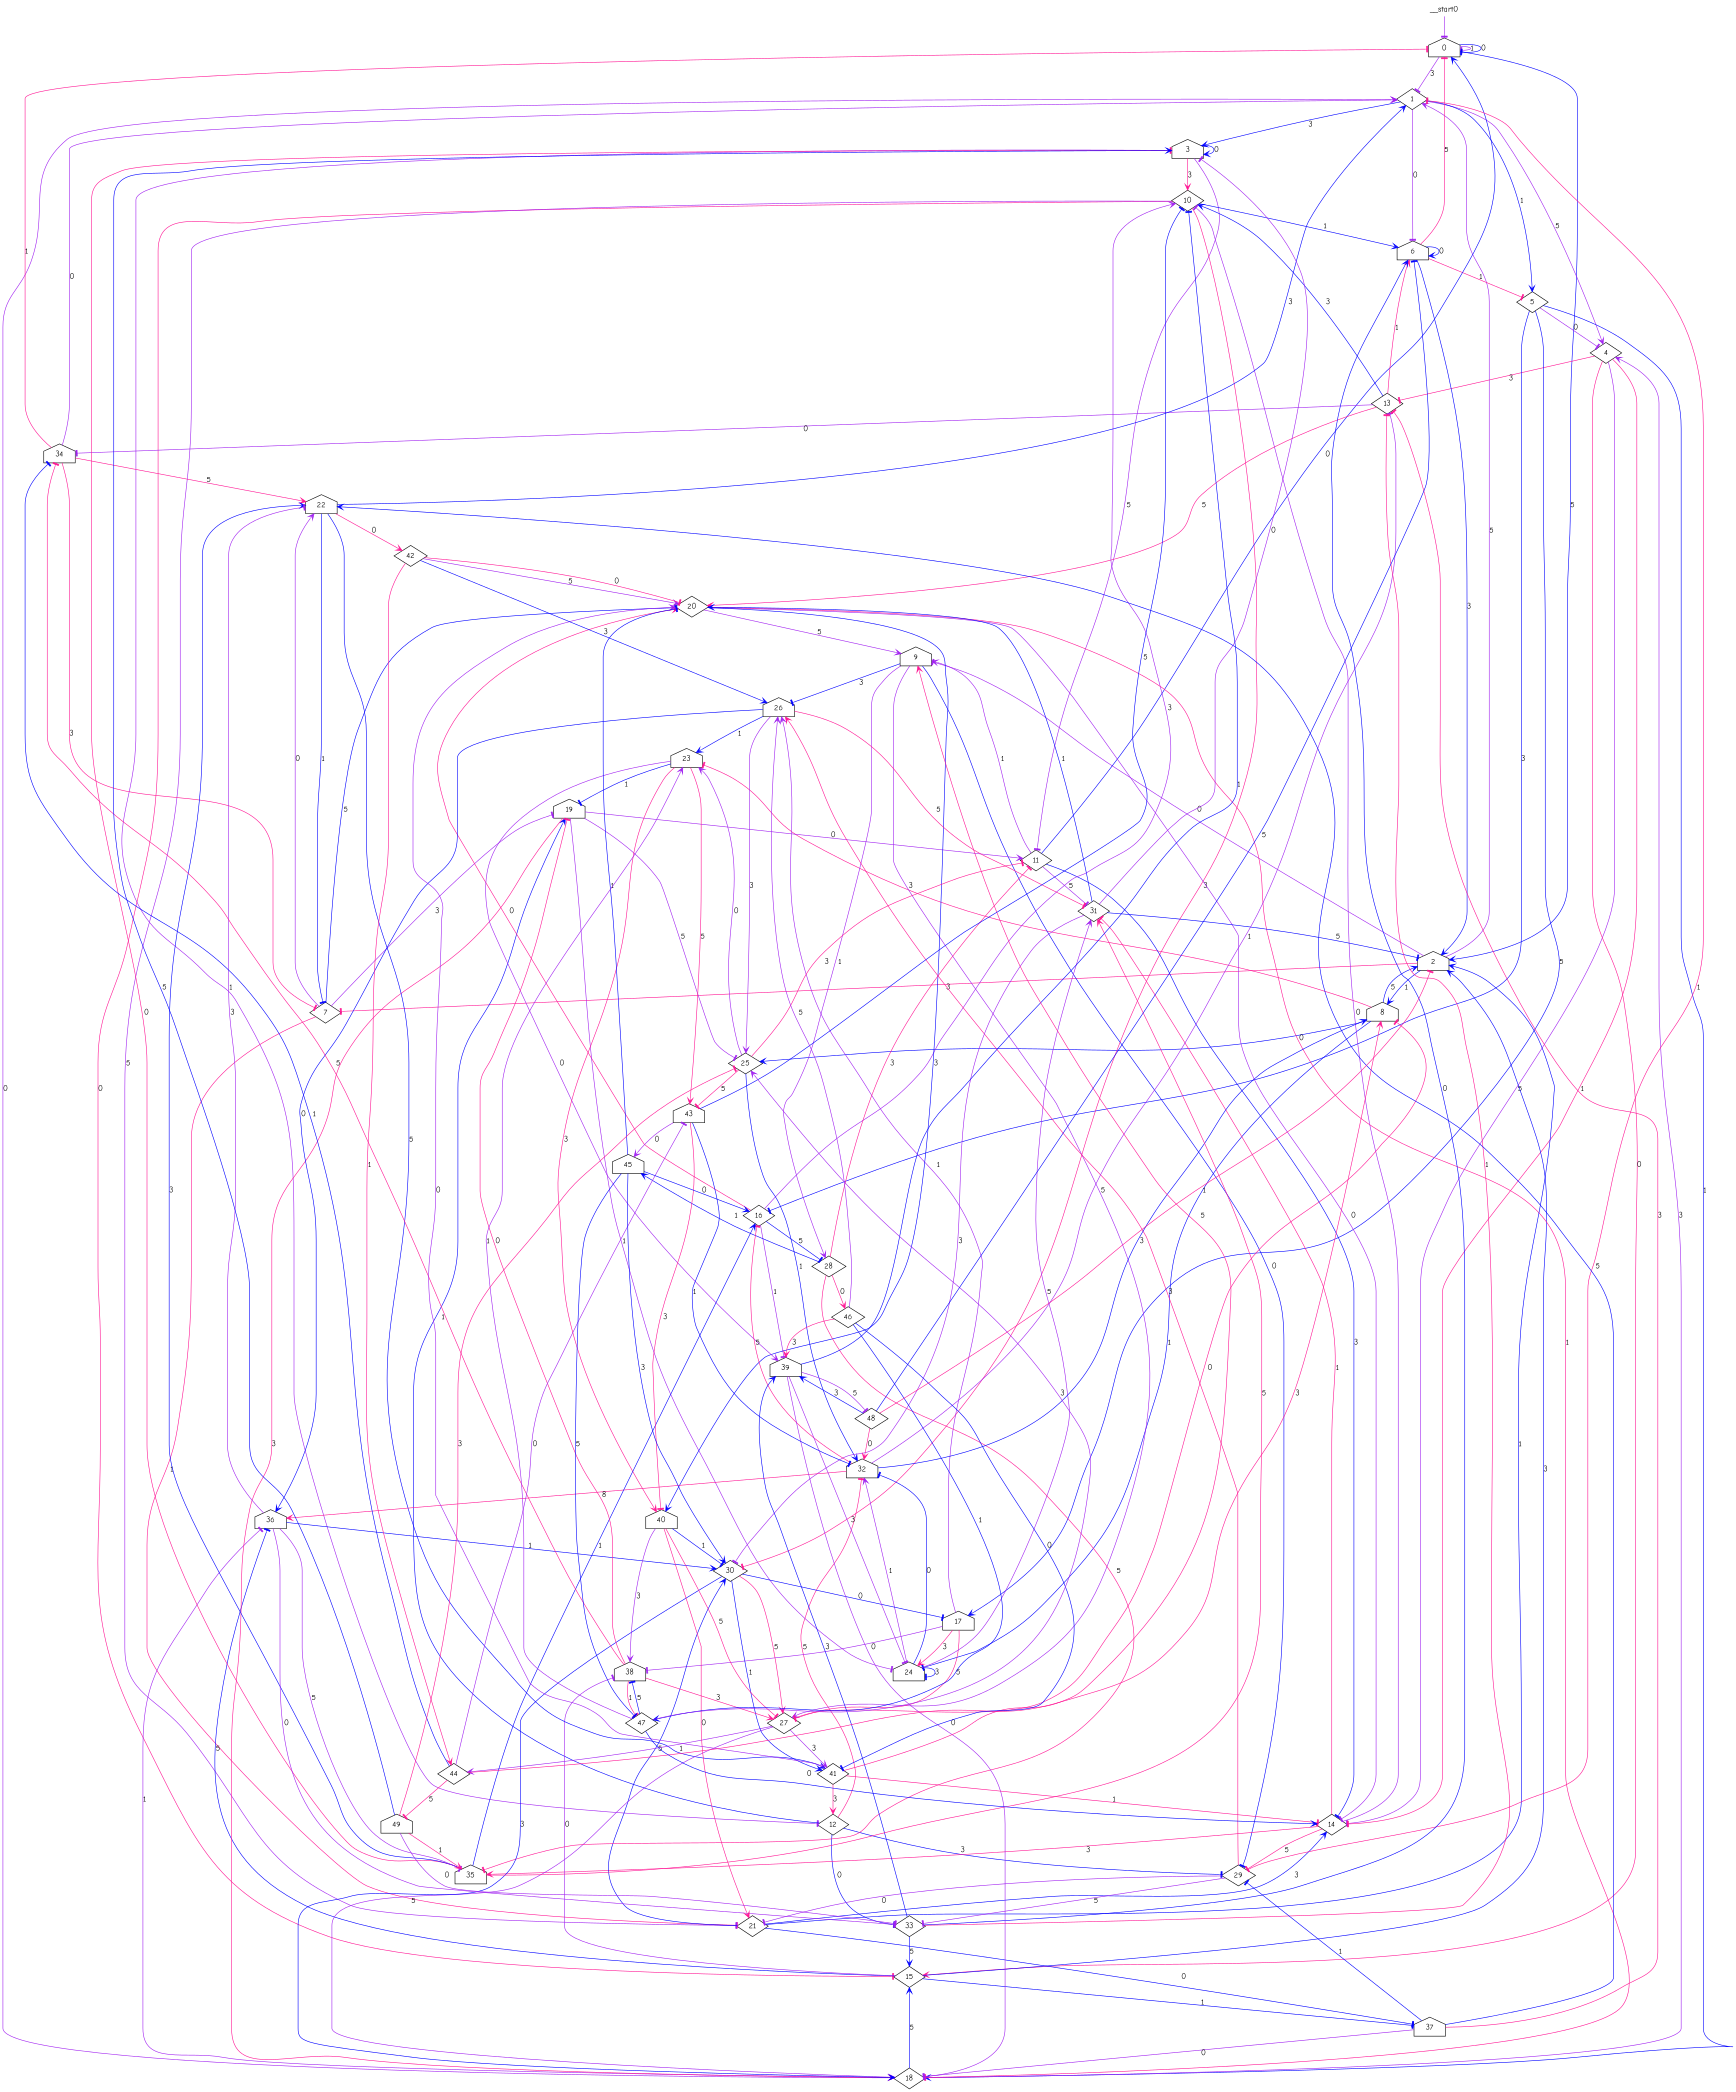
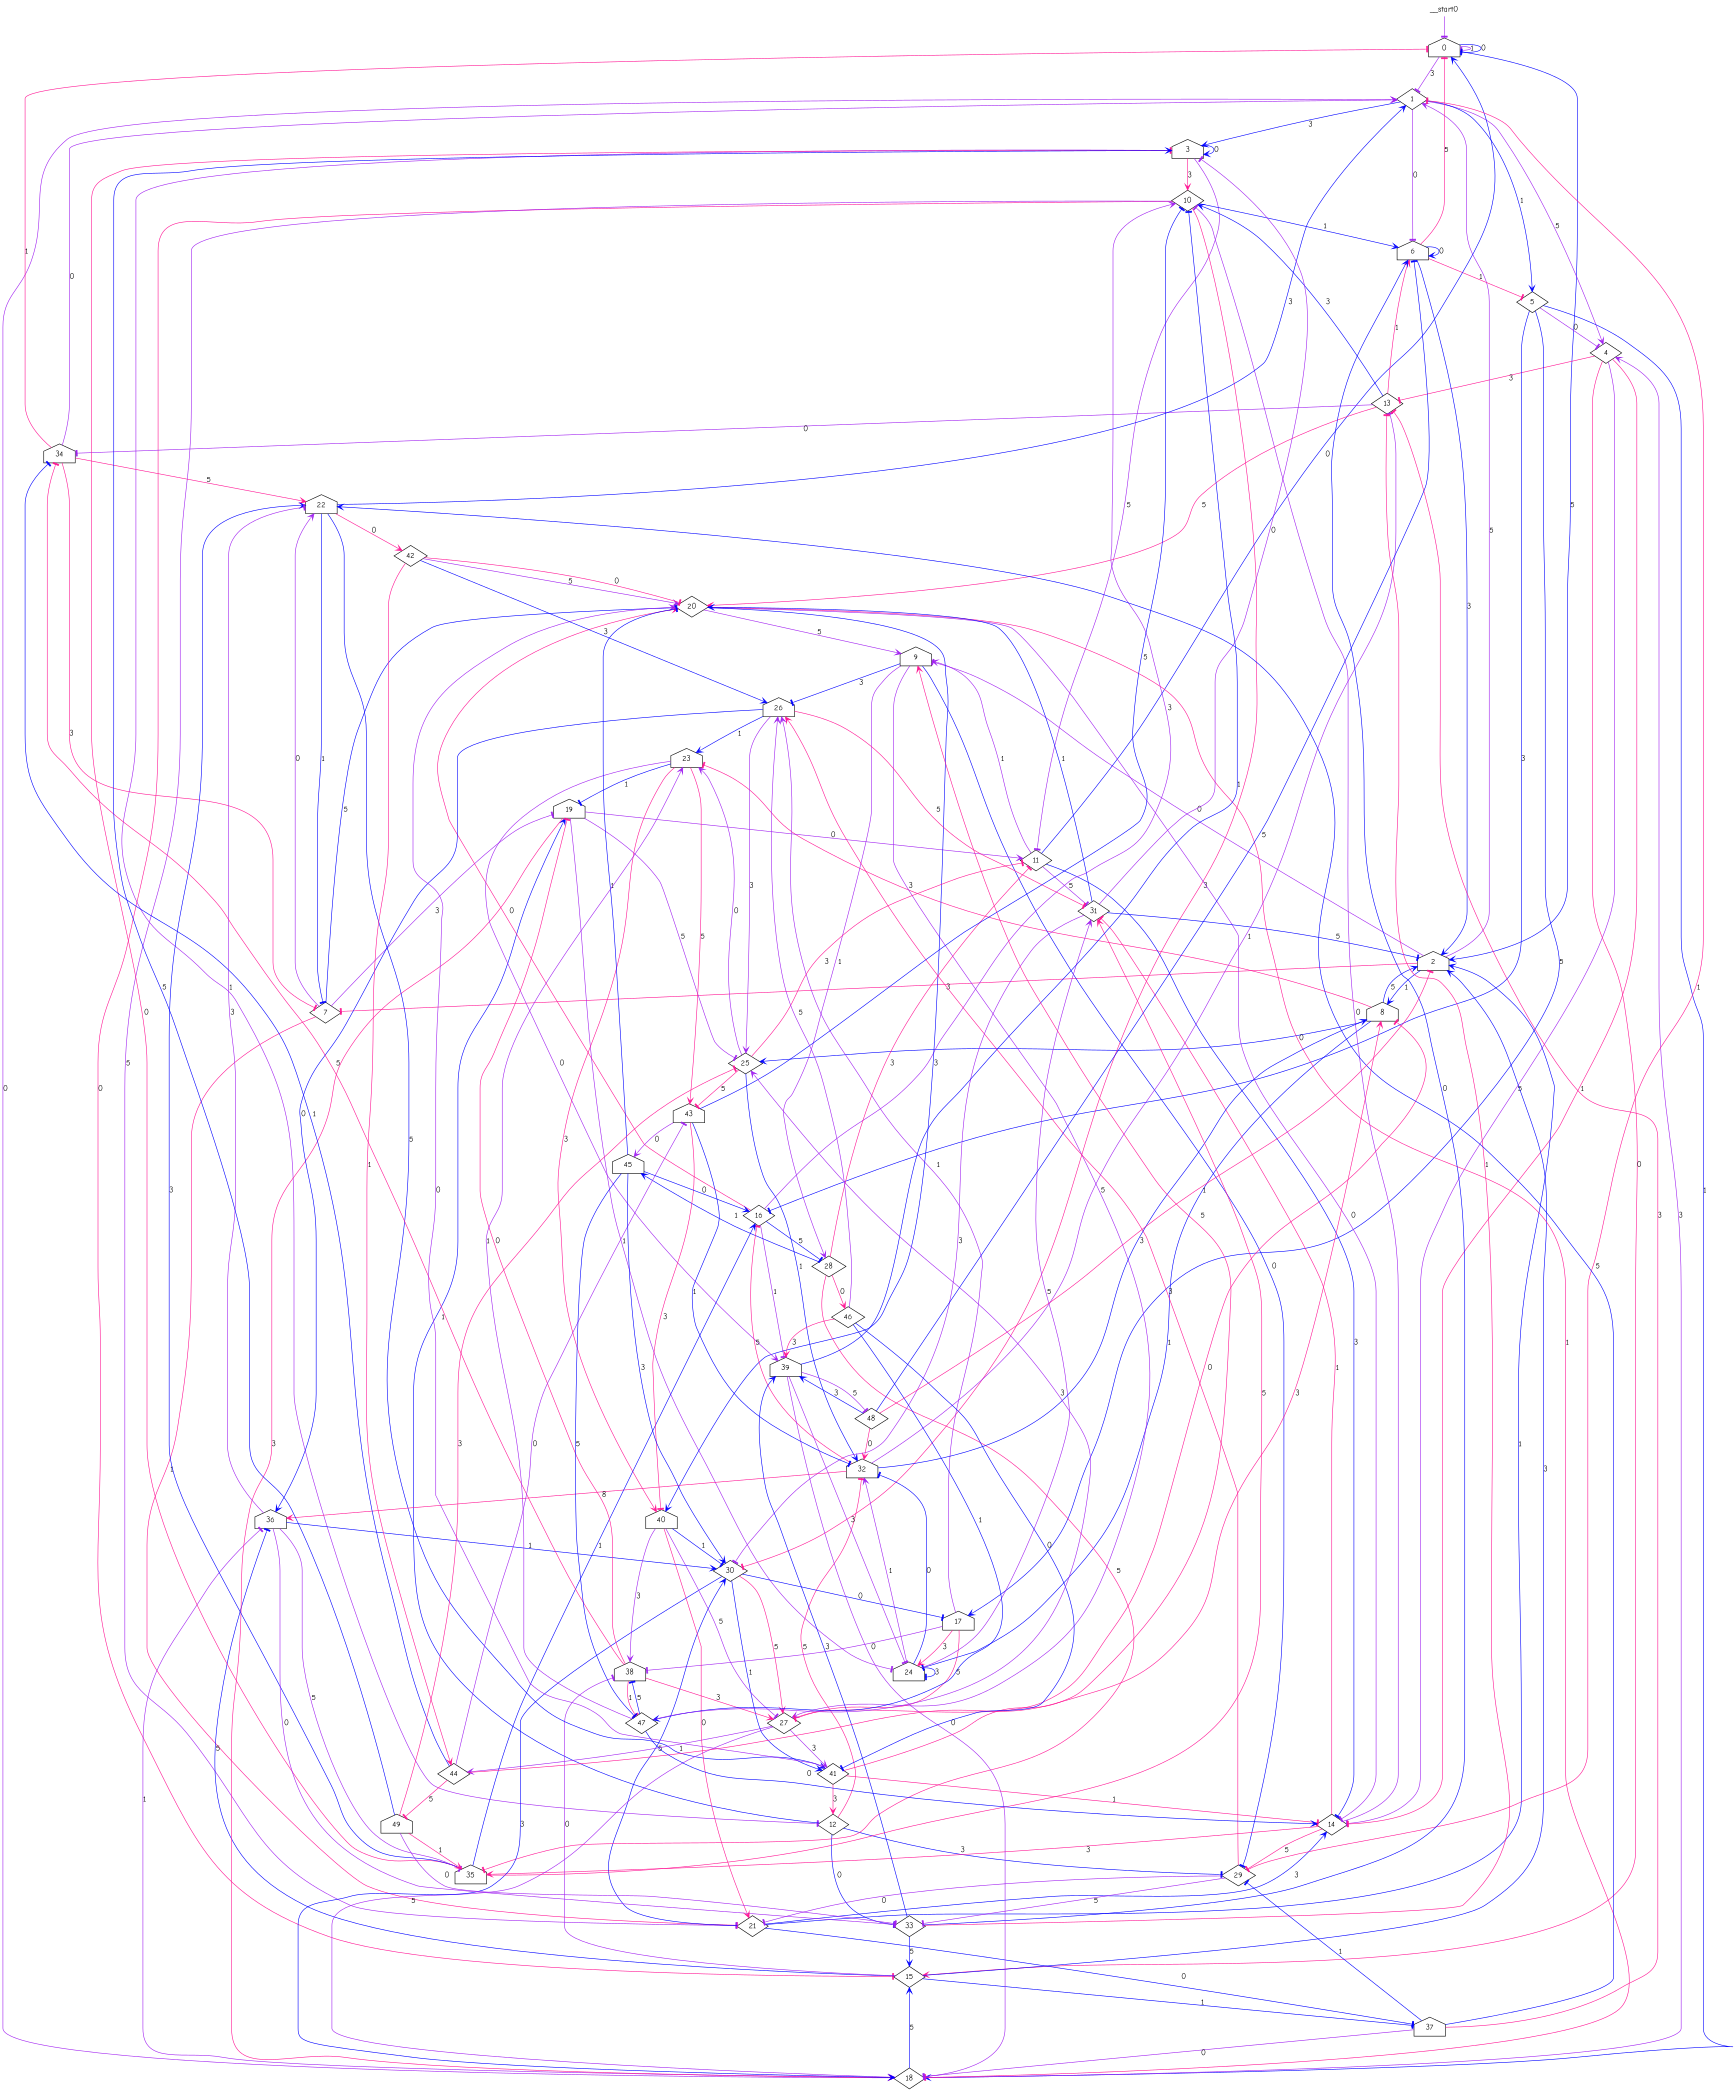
(716, 1625) -> (716, 1625)
